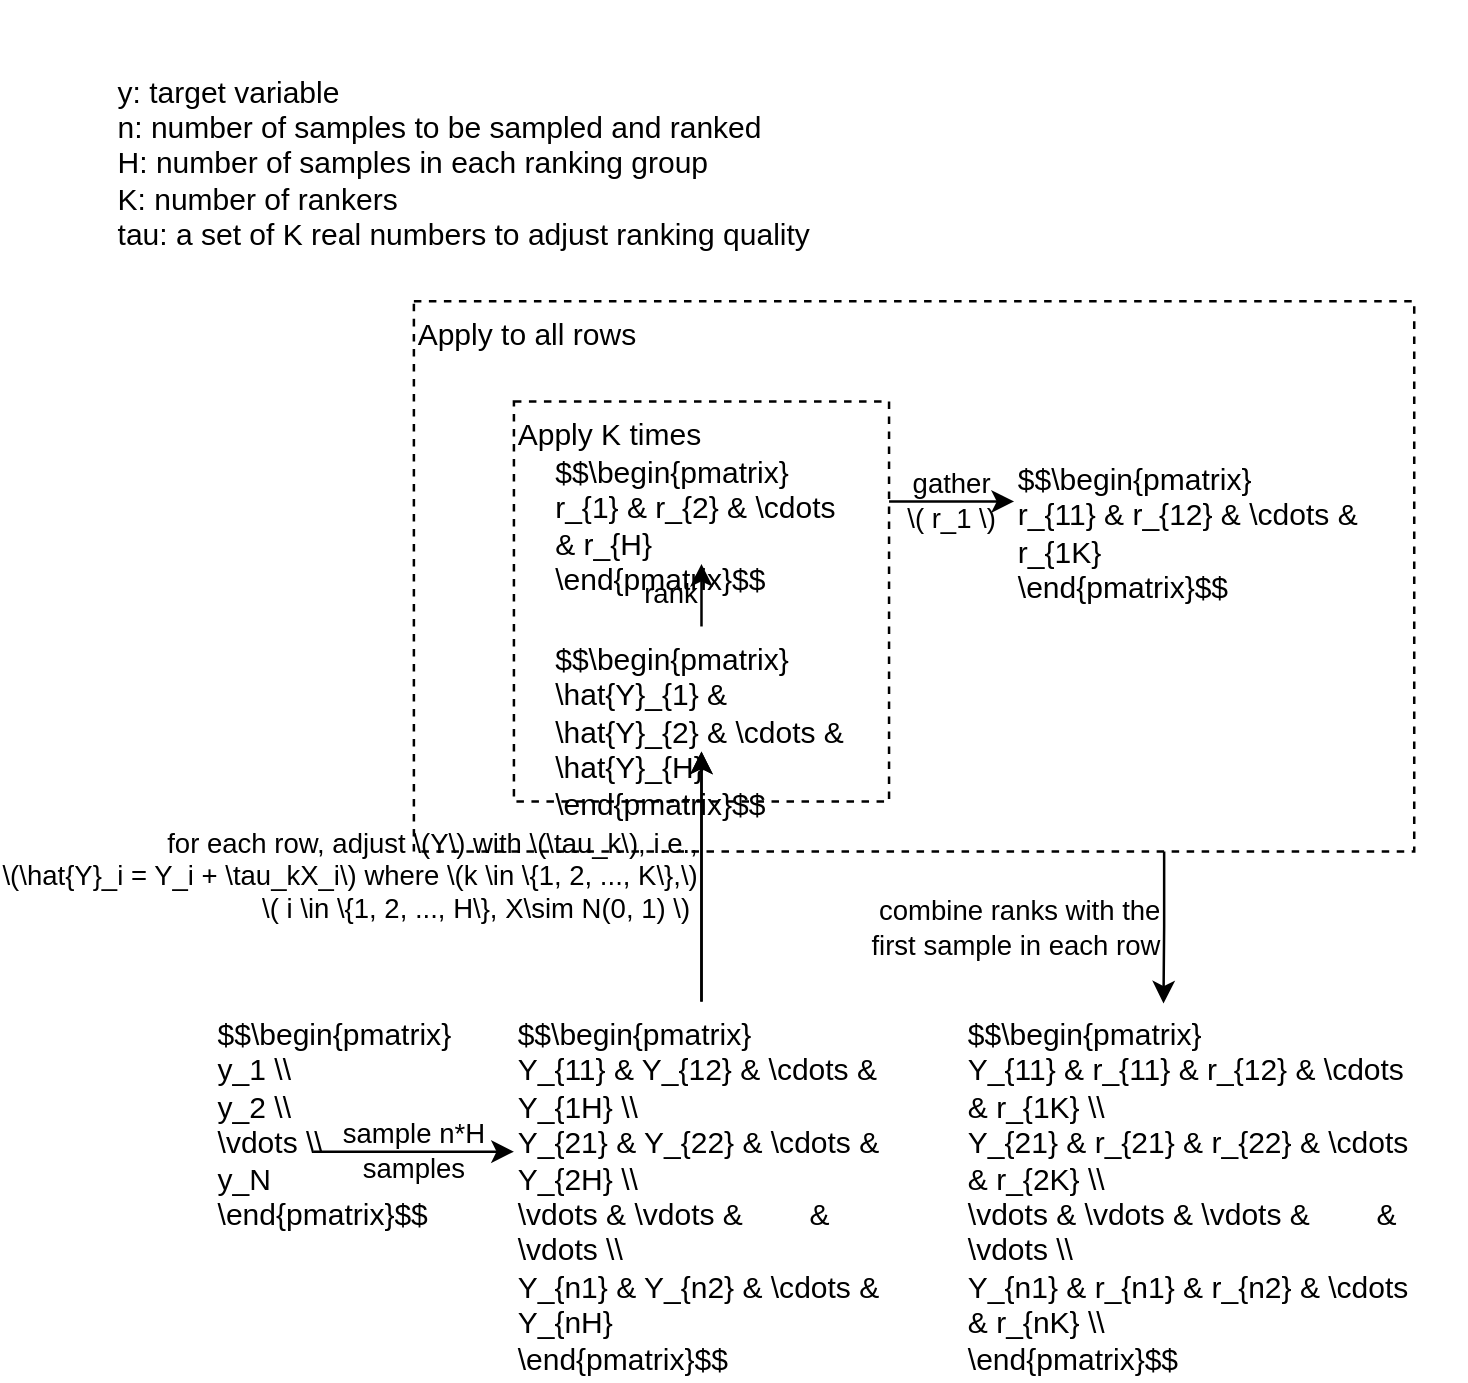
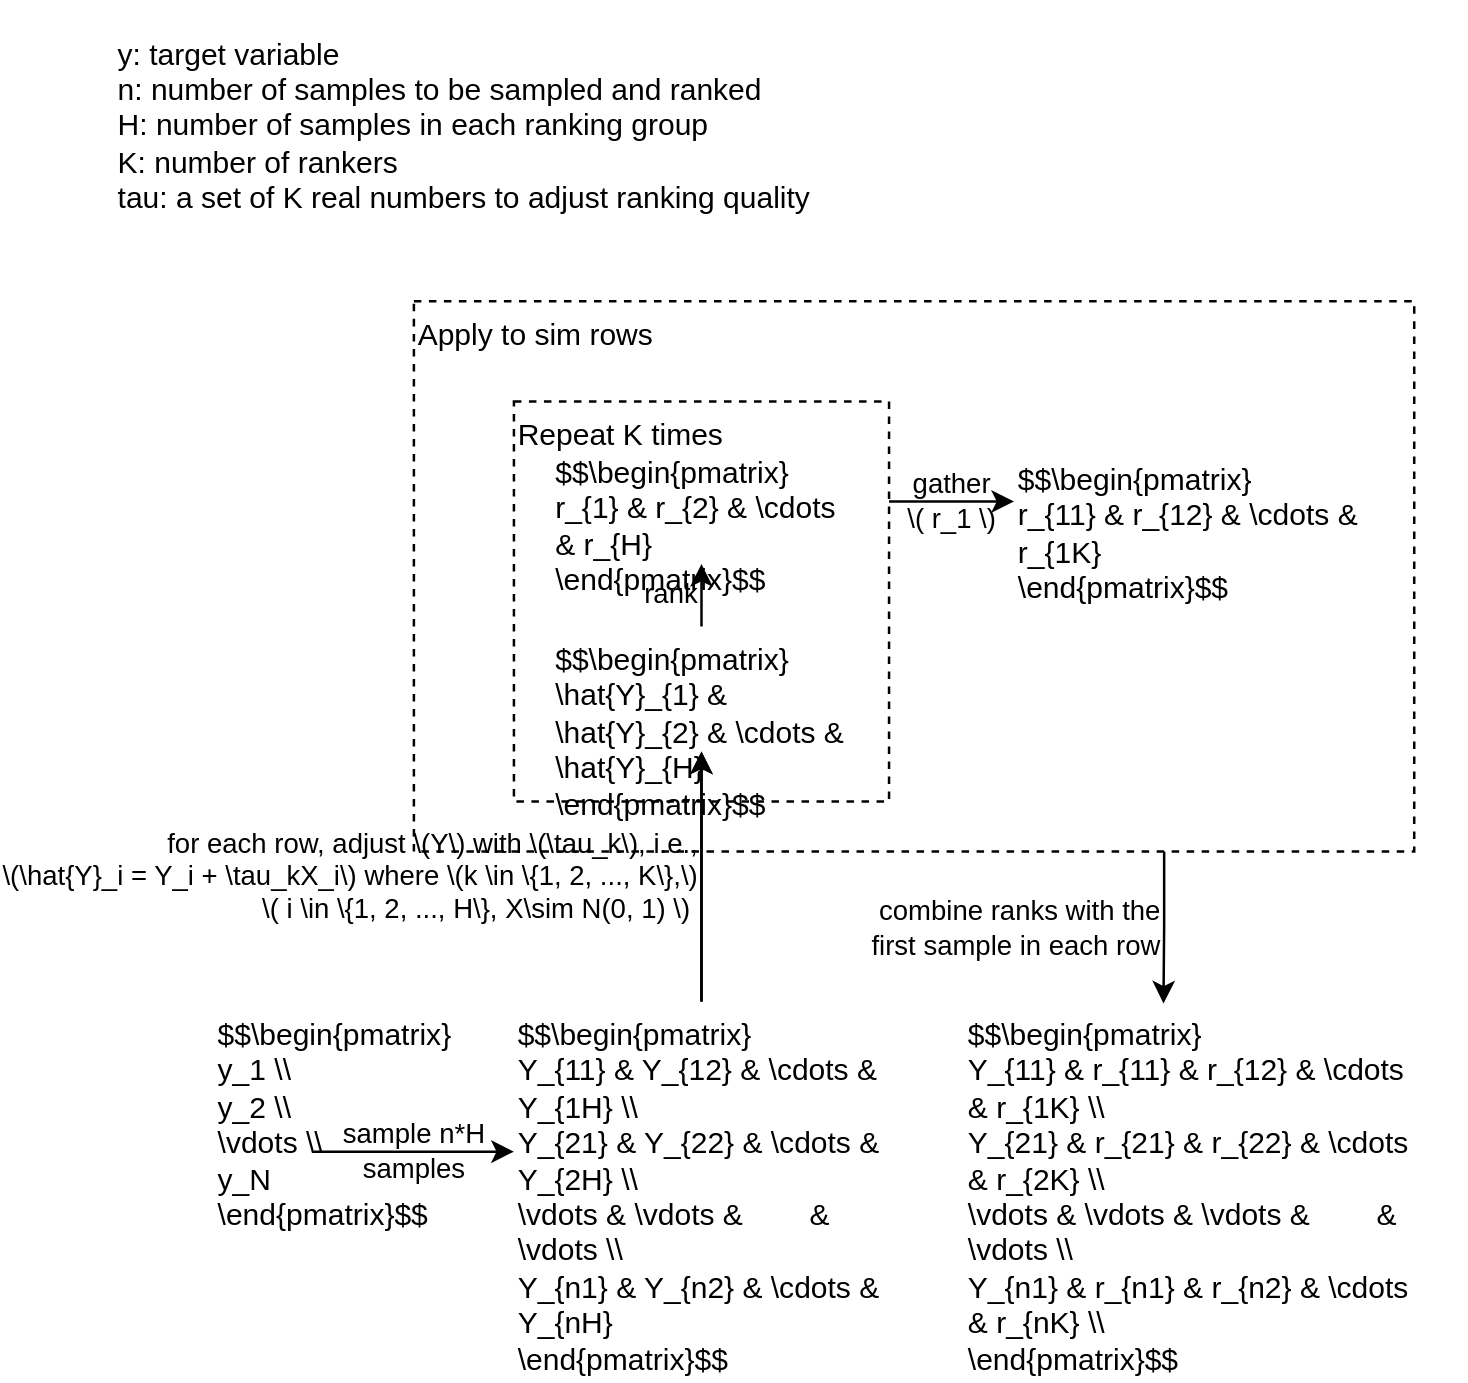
(489, 164) -> (489, 126)
(538, 337) -> (542, 337)
(612, 437) -> (625, 437)
